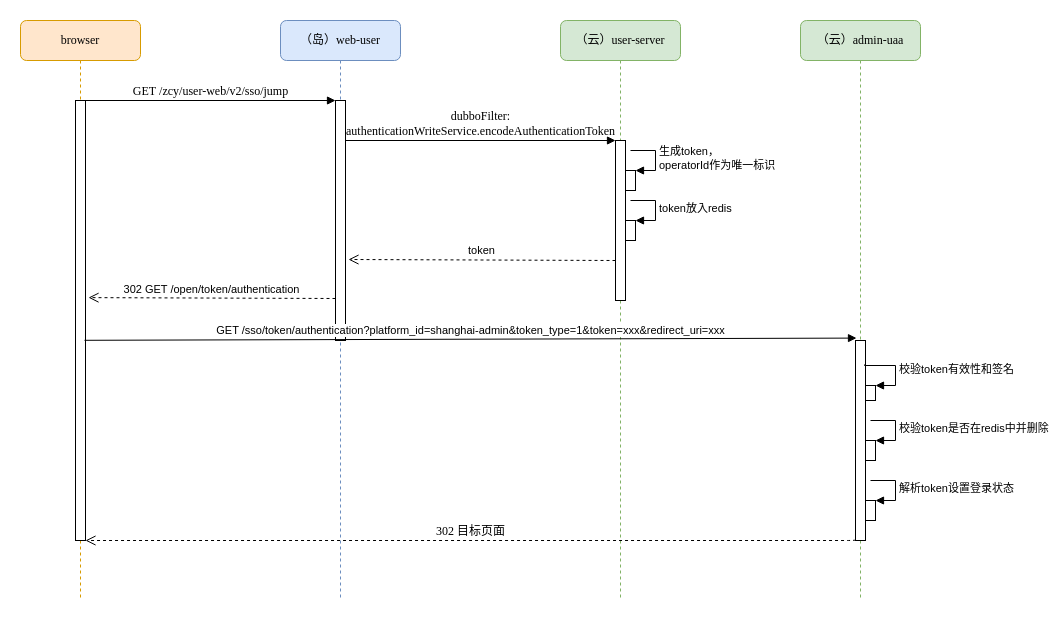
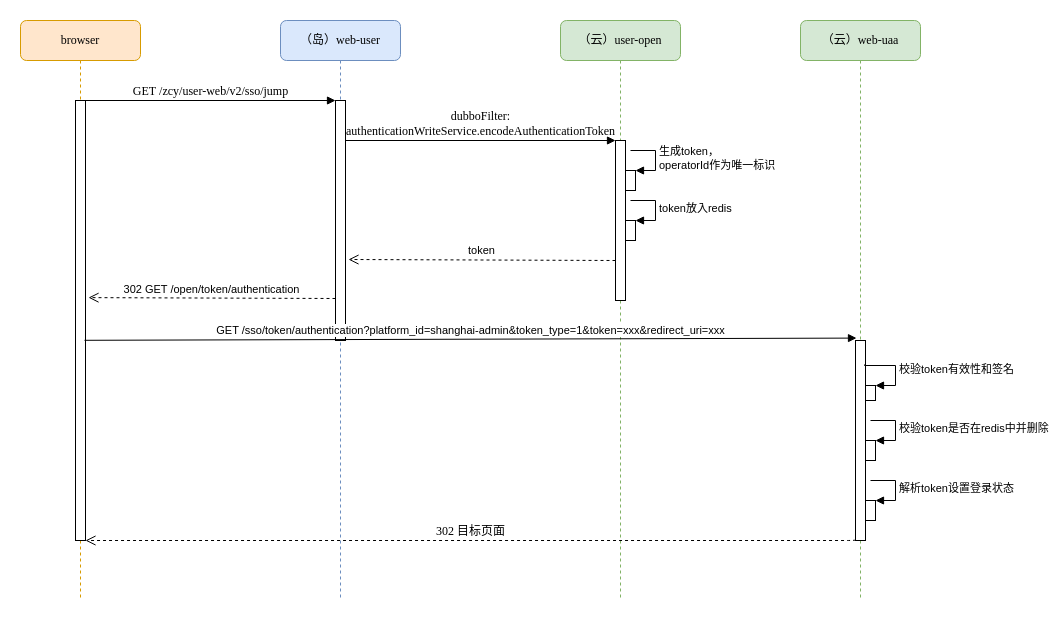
(621, 41) -> (621, 41)
(861, 41) -> (861, 41)
